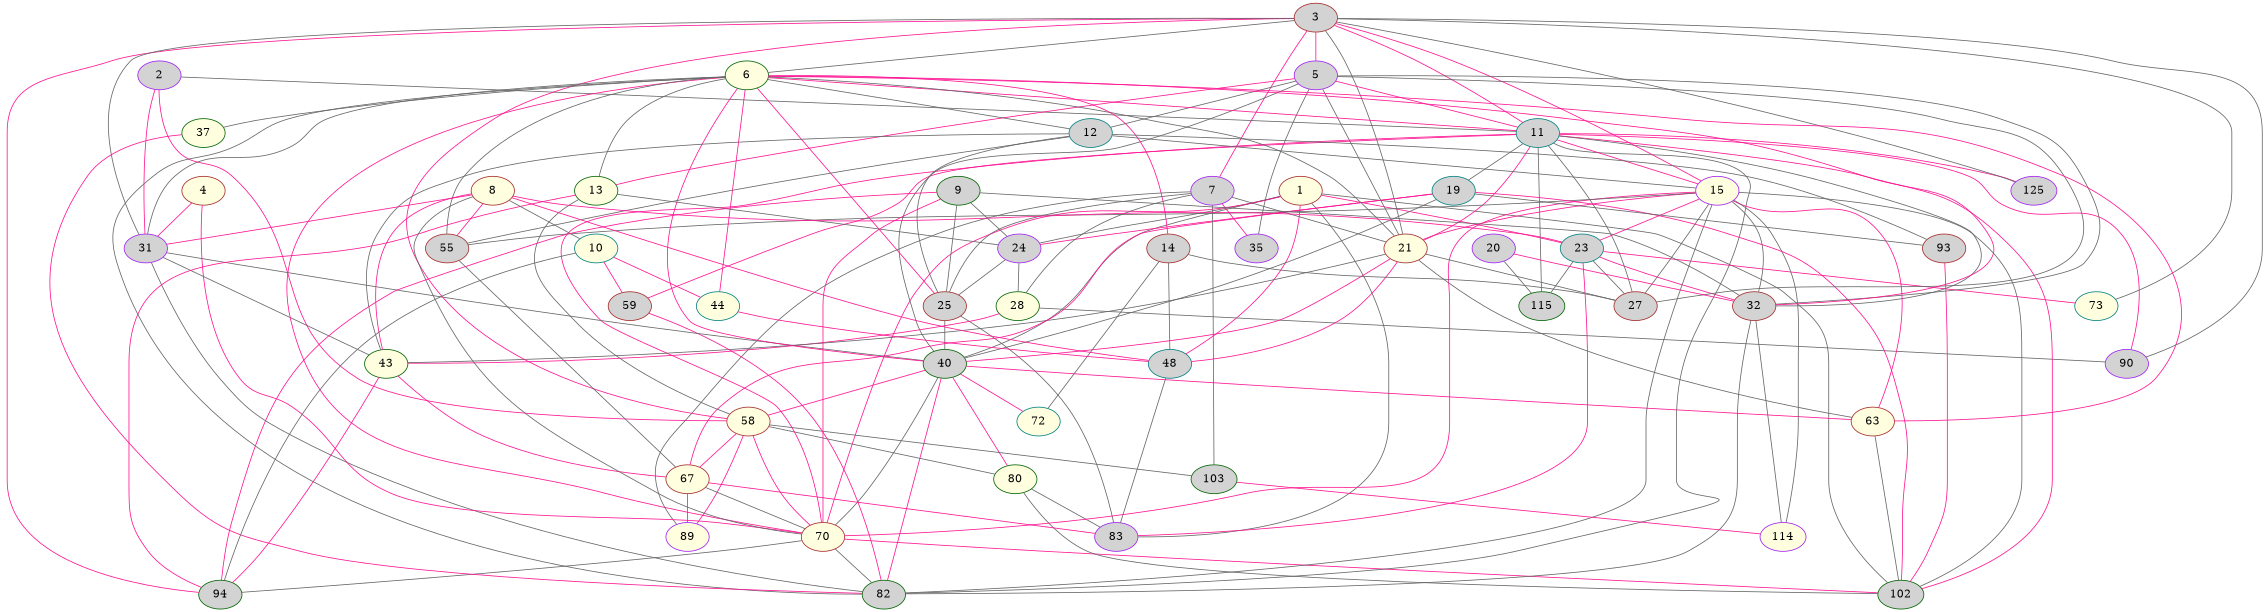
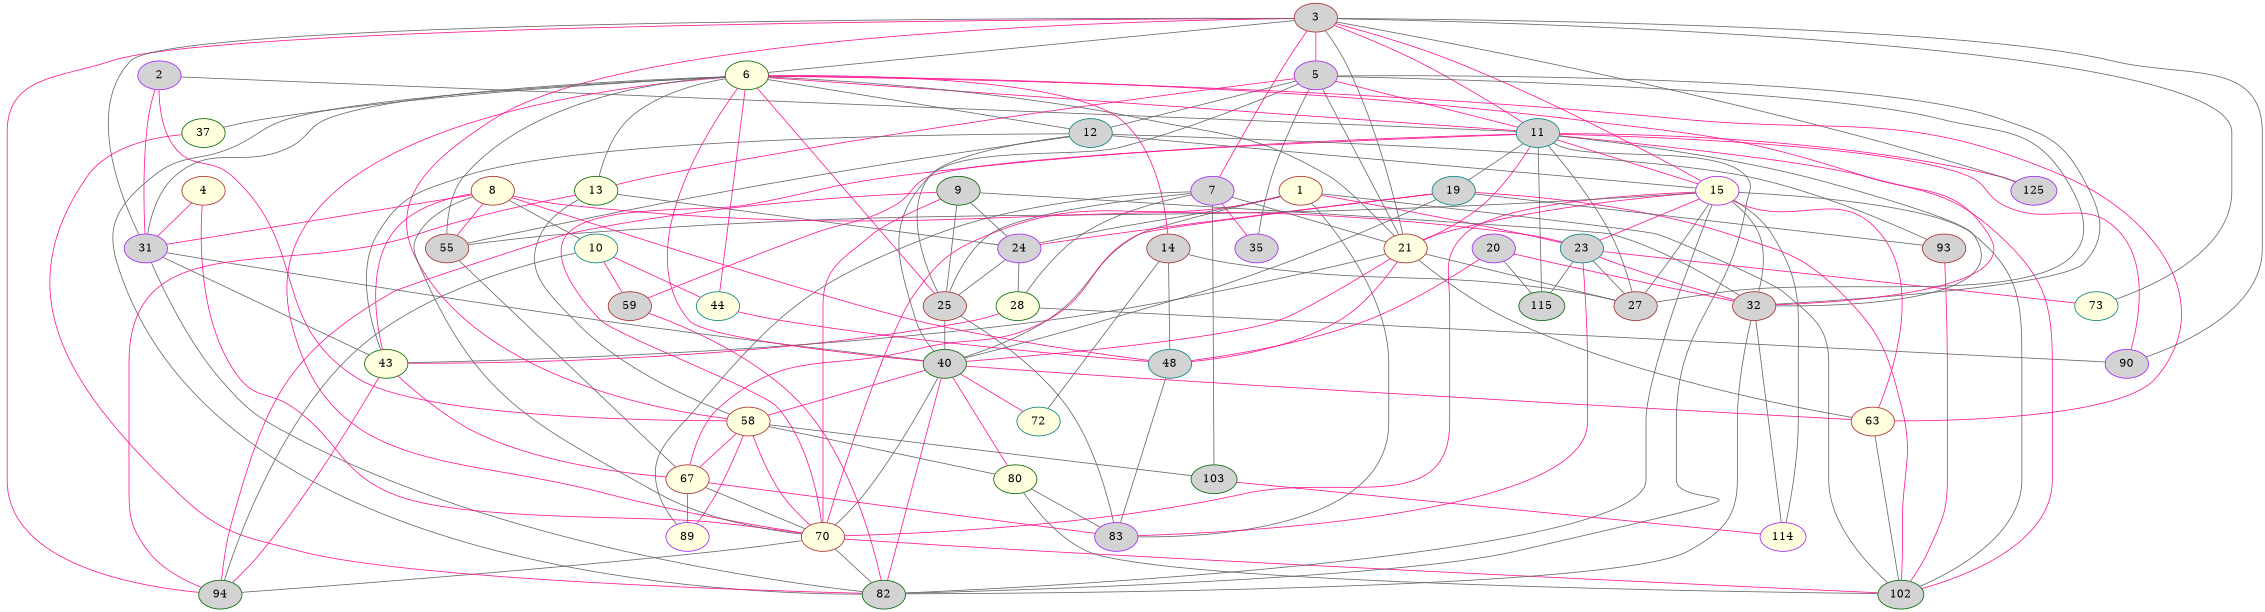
(1262, 293) -> (1342, 329)
